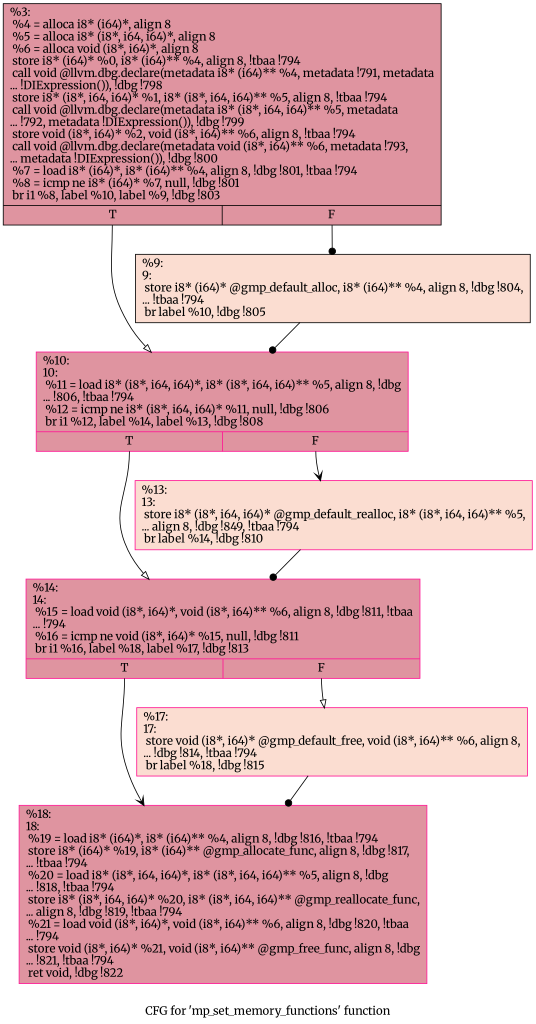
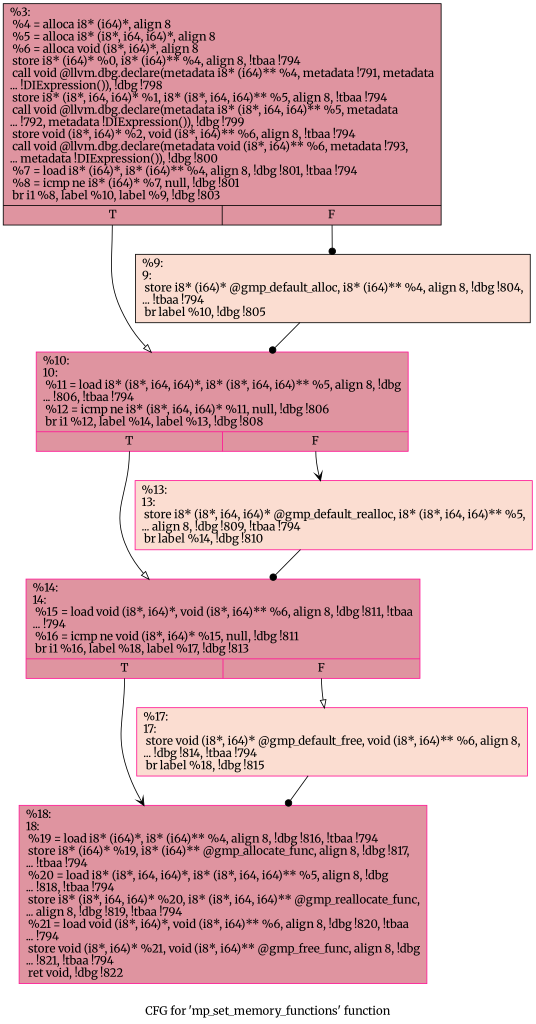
(221, 527) -> (221, 527)
